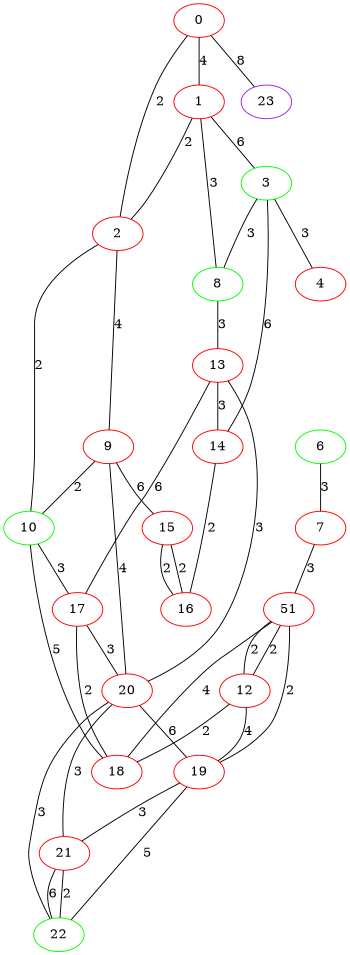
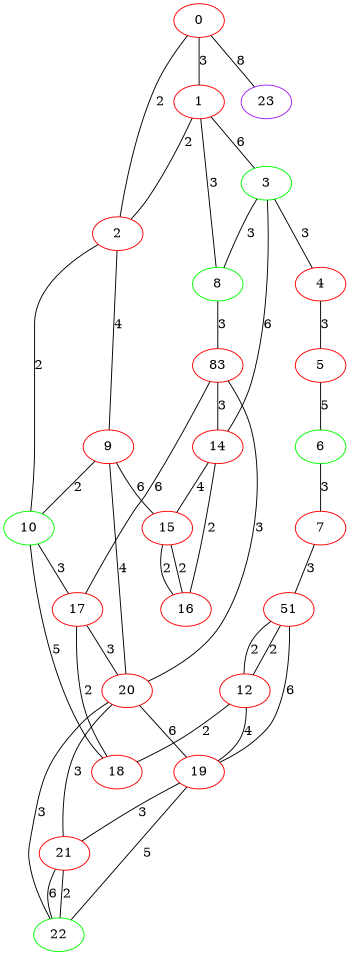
(204, 61) -> (204, 61)
(218, 365) -> (218, 365)
none -> (321, 365)
none -> (193, 487)
(193, 682) -> none
(291, 691) -> (291, 691)
